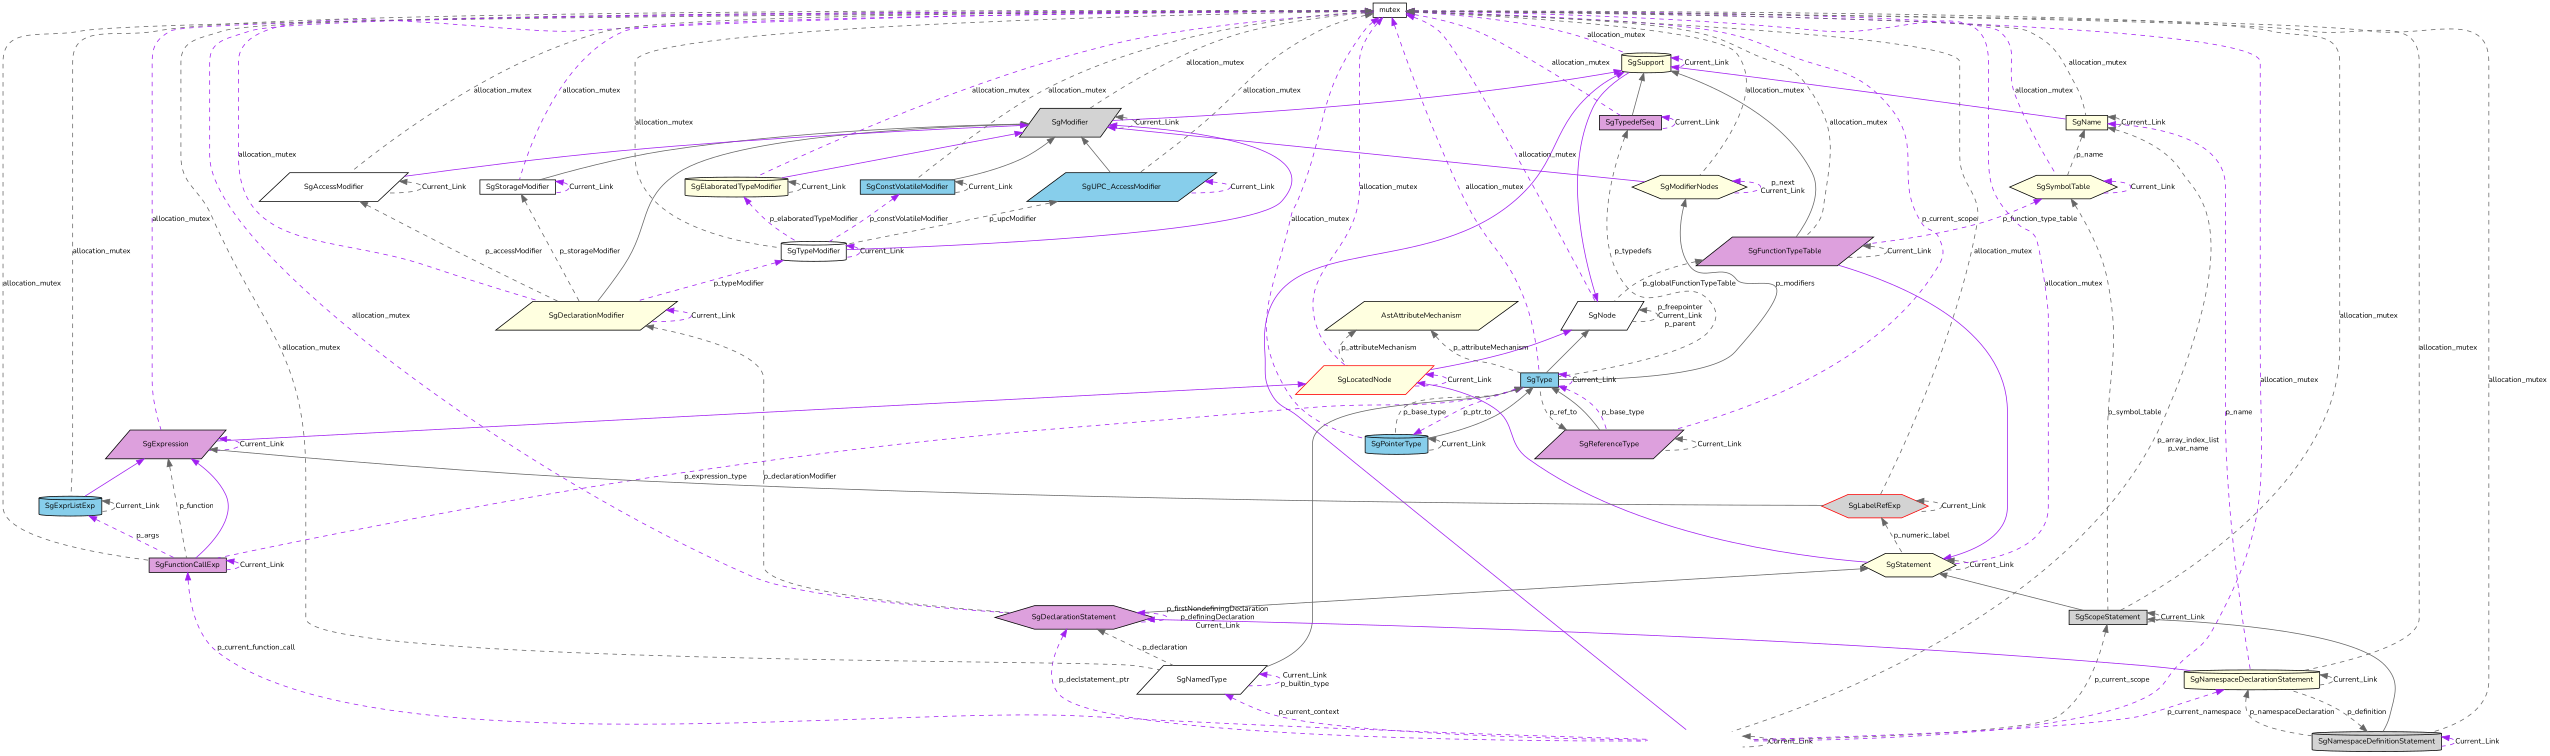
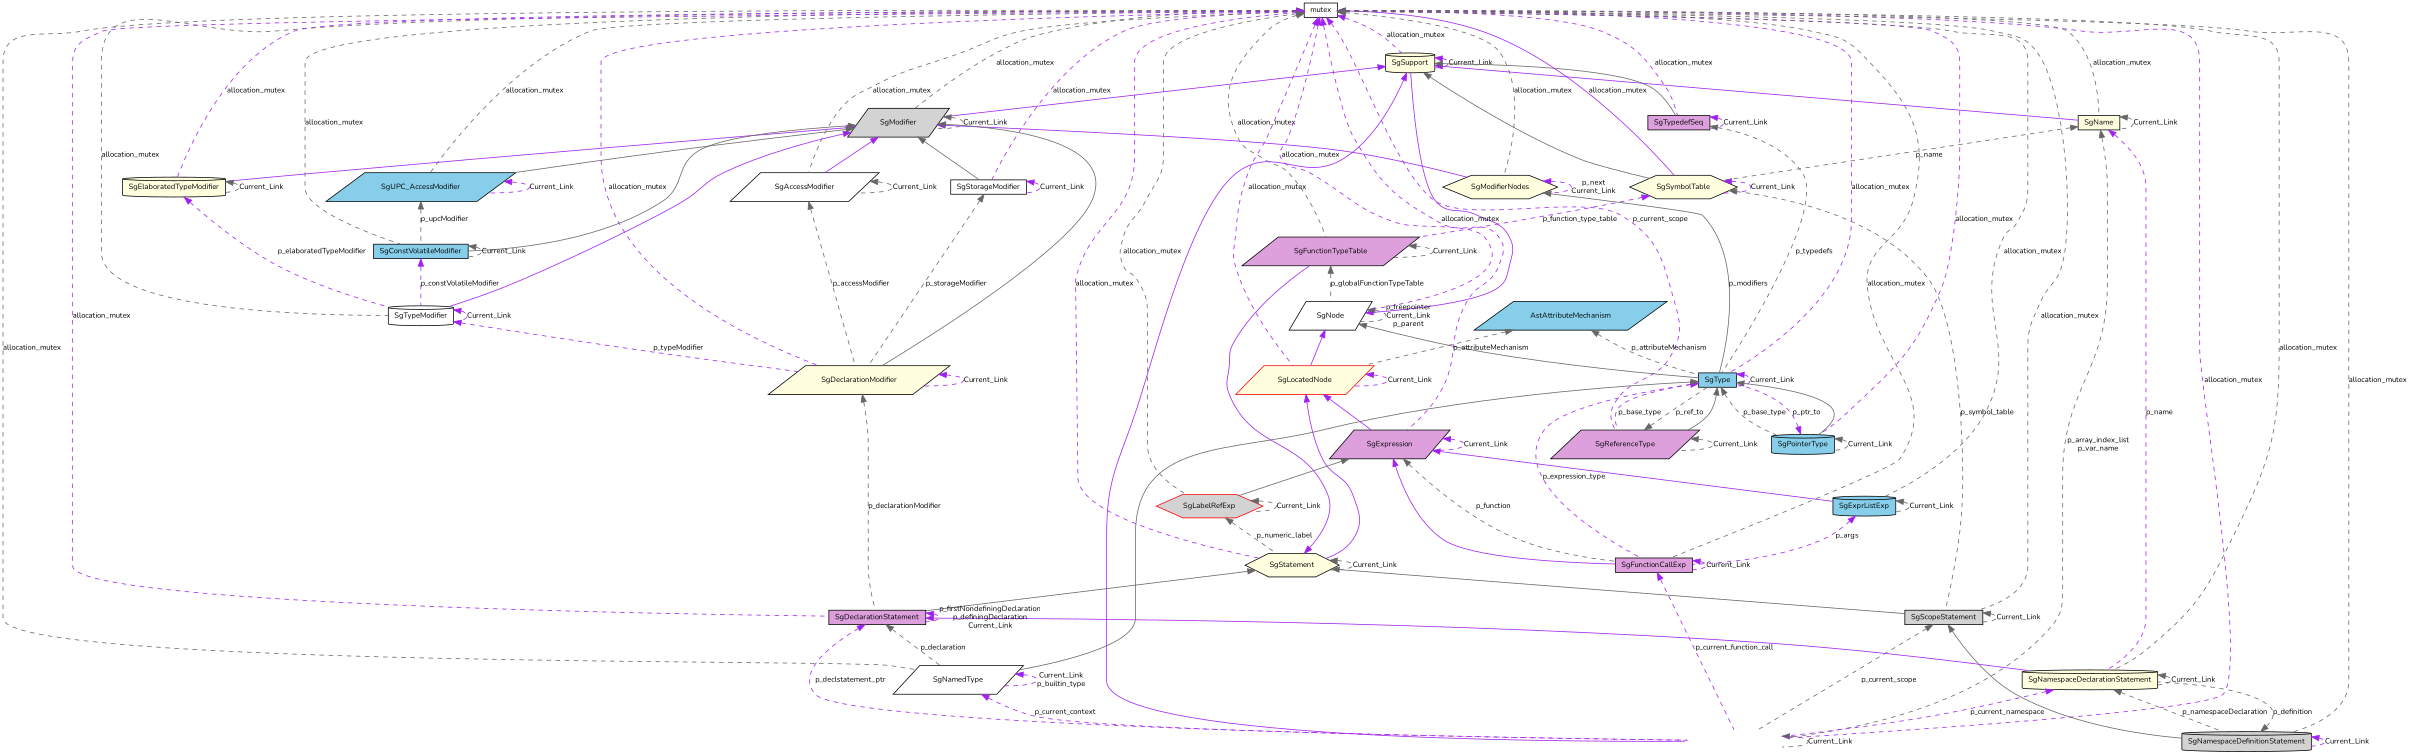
(1786, 15) -> (1529, 53)
(1781, 133) -> (1535, 139)
(948, 224) -> (421, 227)
(1422, 316) -> (1571, 316)
(1074, 617) -> (877, 617)
